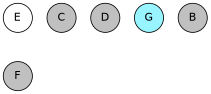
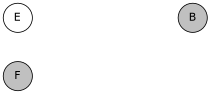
(62, 18) -> none
(105, 18) -> none
(149, 18) -> none
